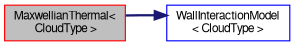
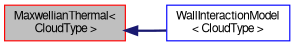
(140, 15) -> (152, 31)
